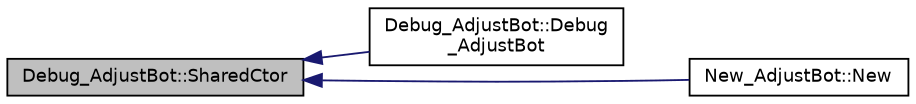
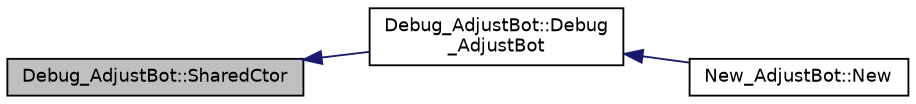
(506, 82) -> (666, 59)
